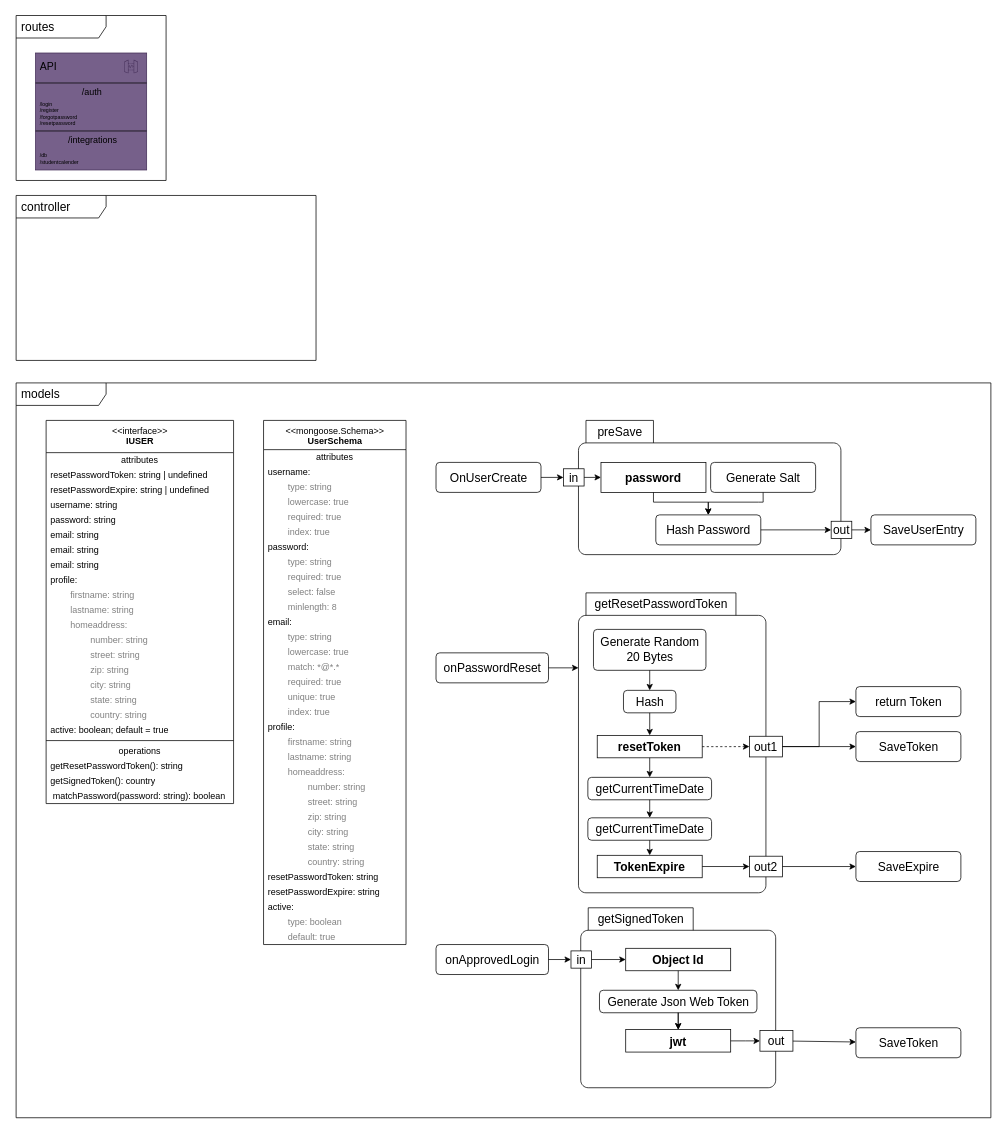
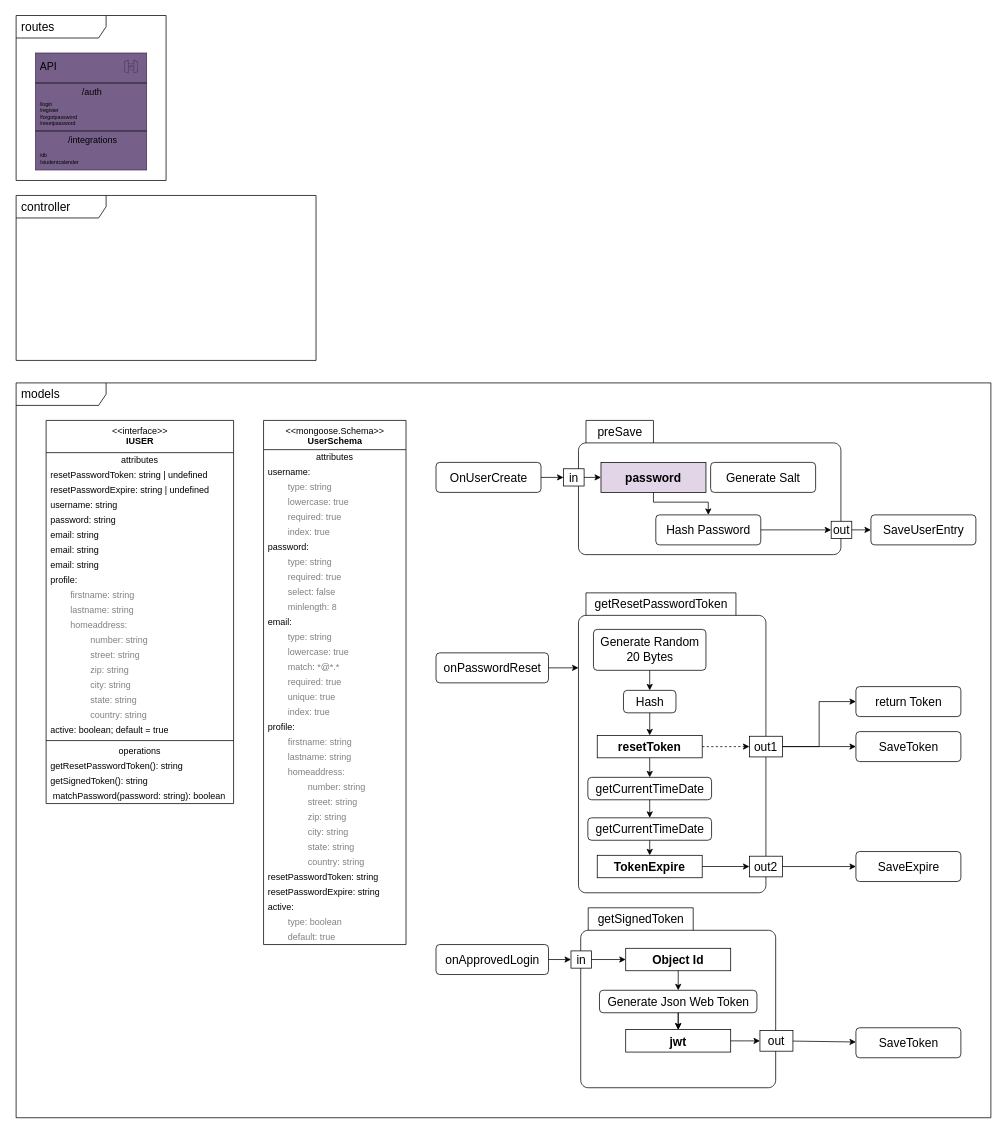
(654, 477) -> (654, 477)
(742, 502) -> none
(110, 781) -> (106, 781)
